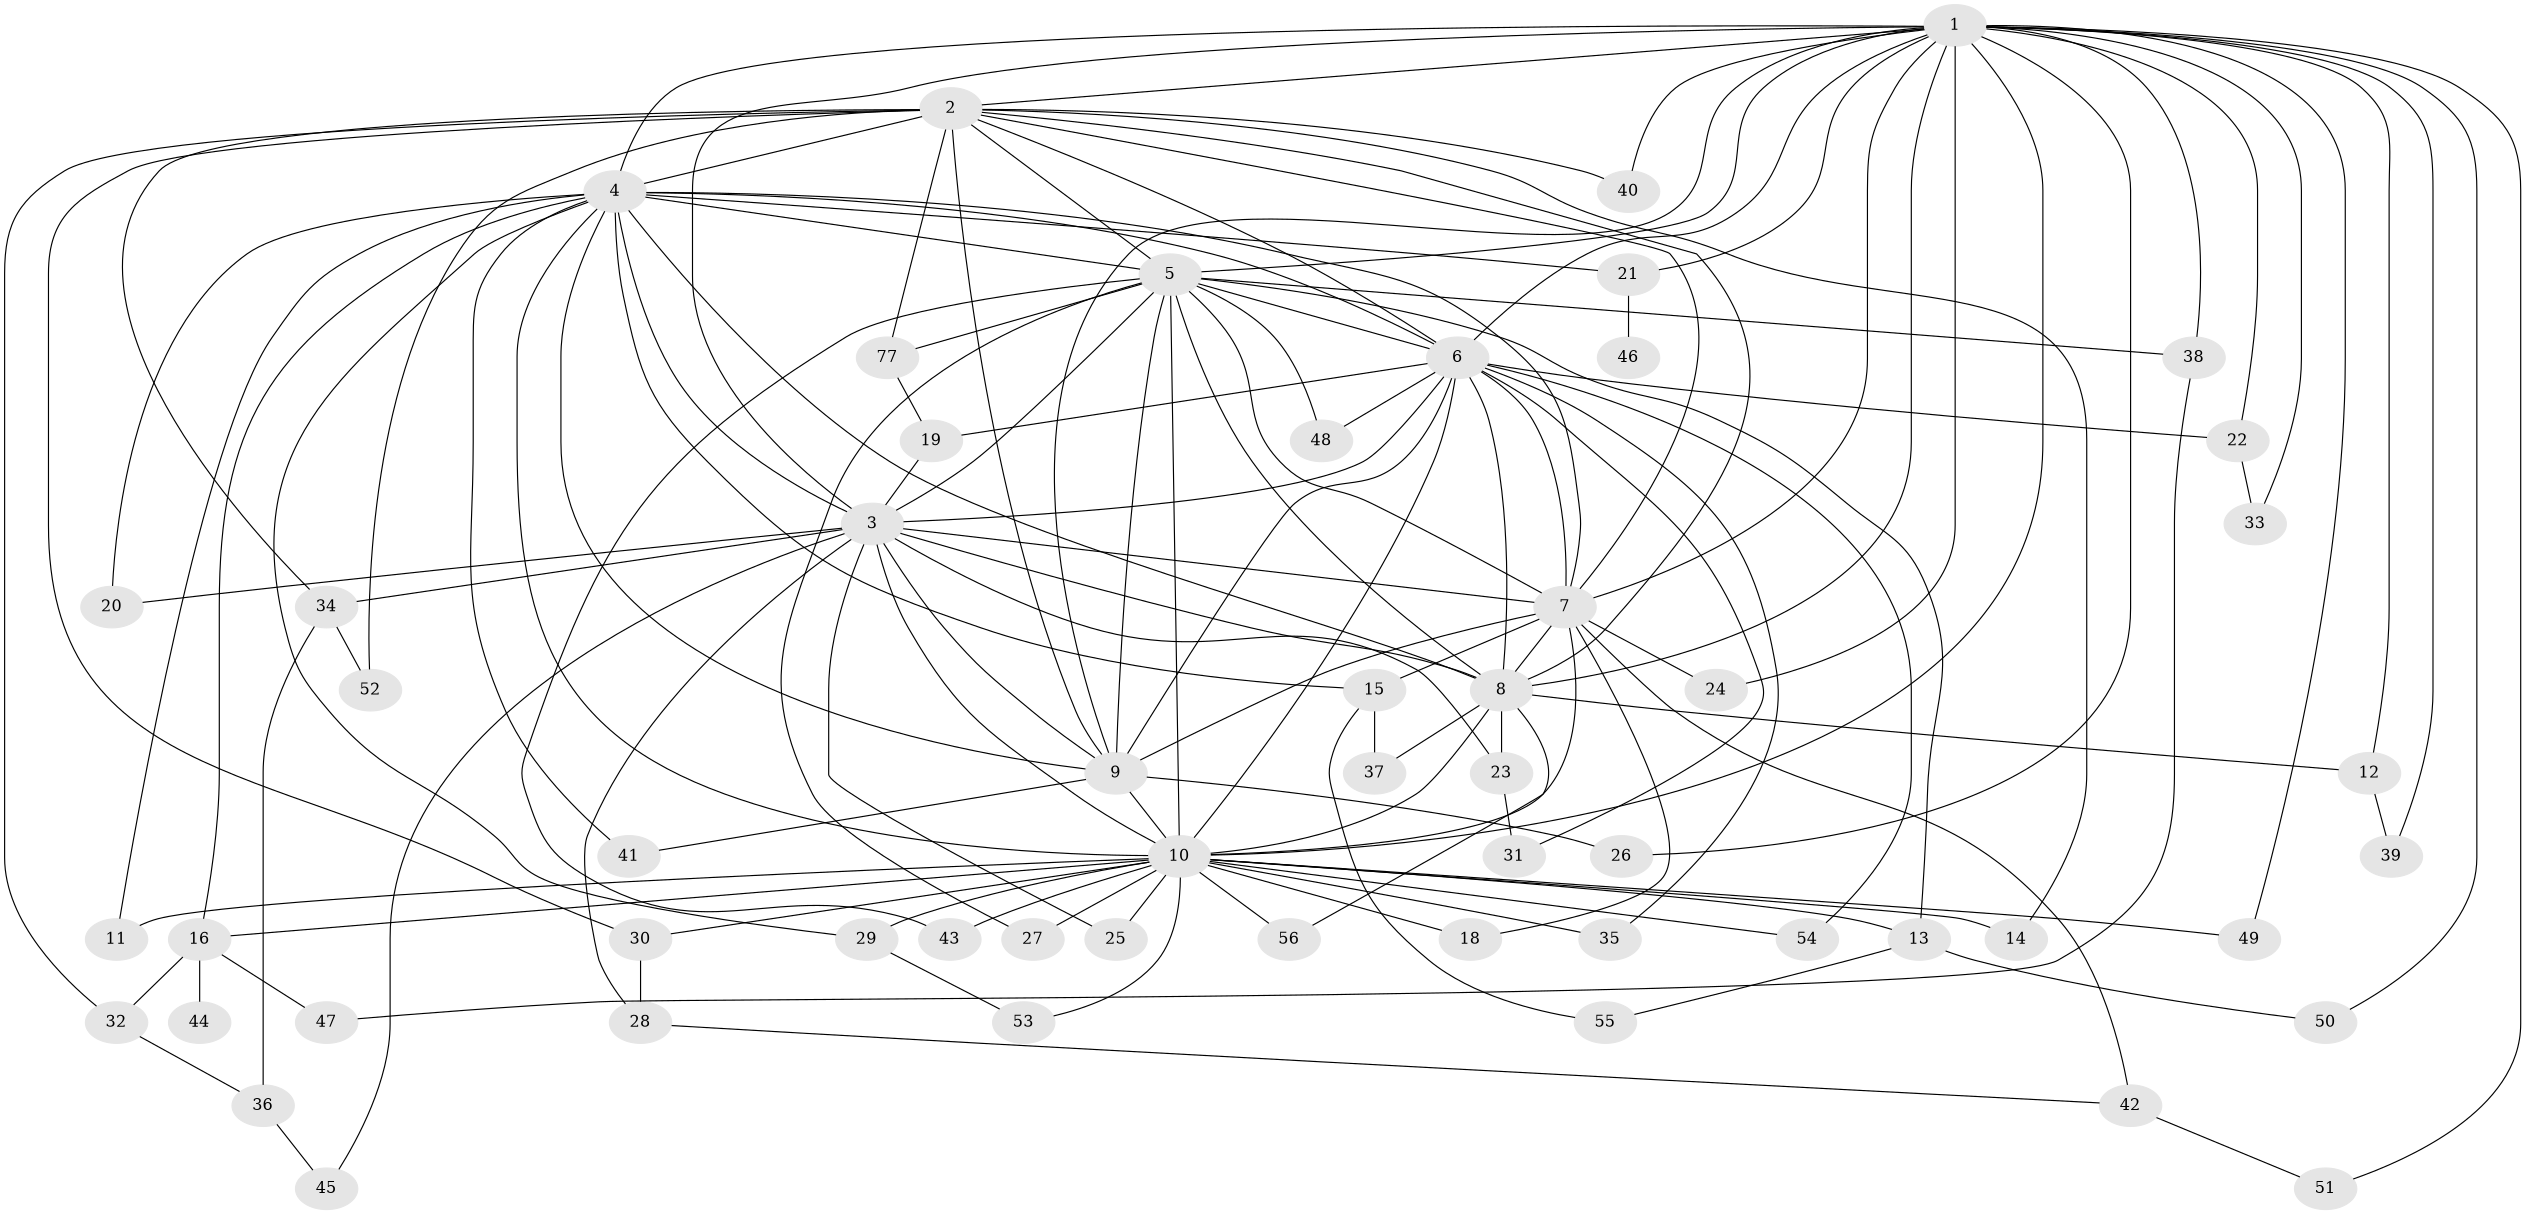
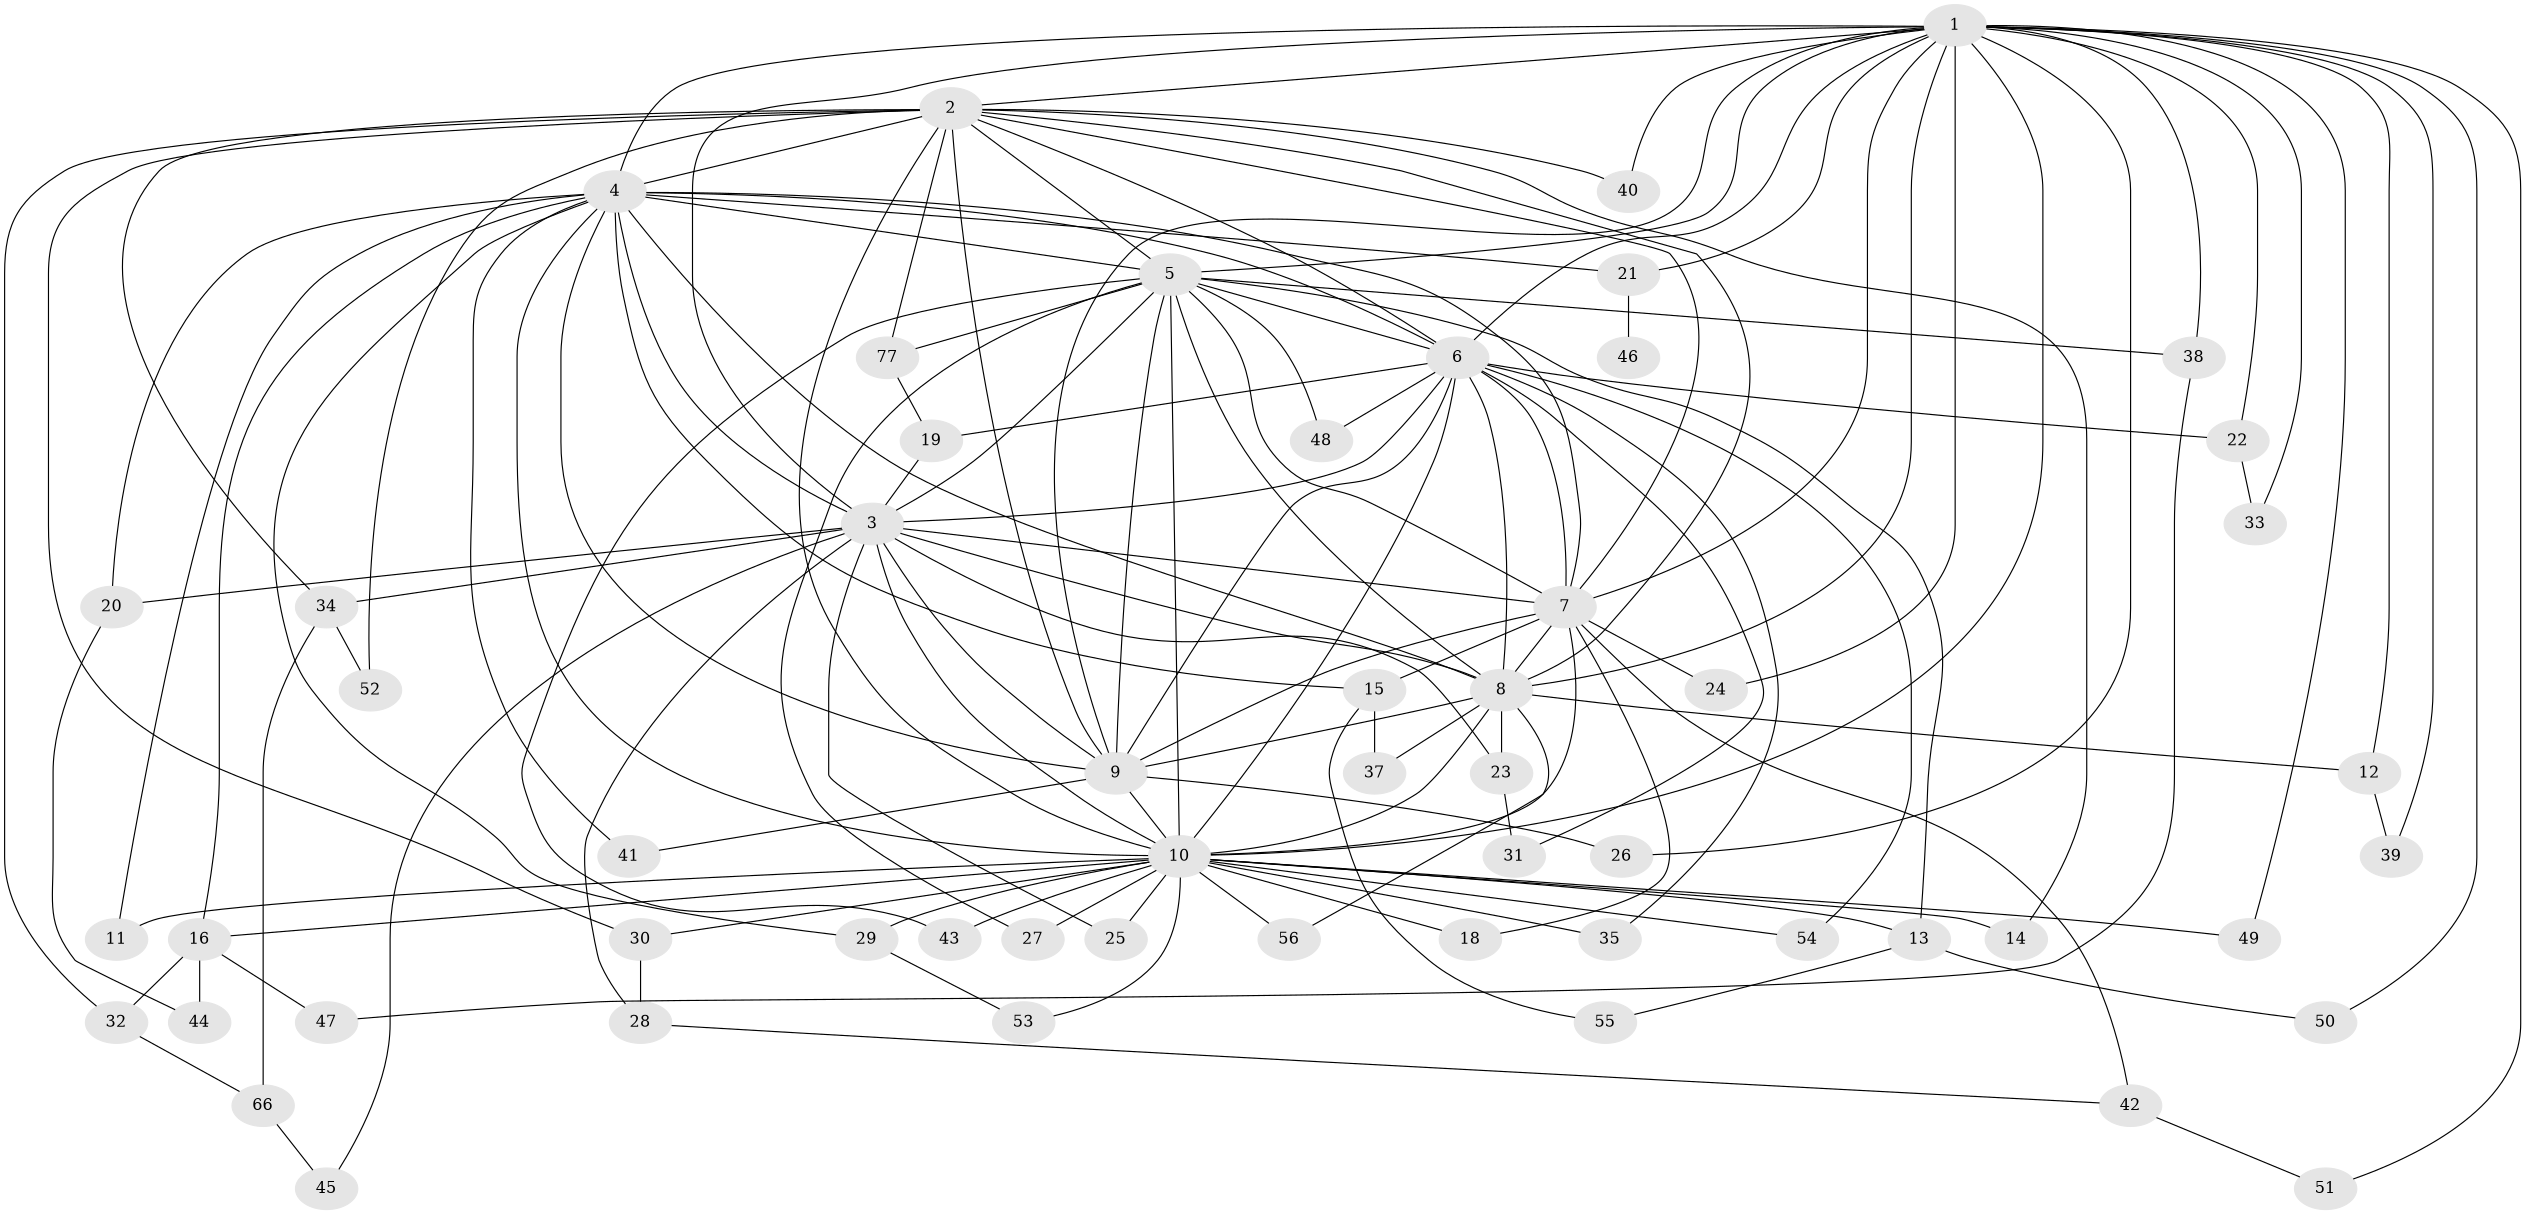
none -> (816, 585)
none -> (1309, 733)
none -> (53, 847)
(263, 1106) -> (263, 1106)
